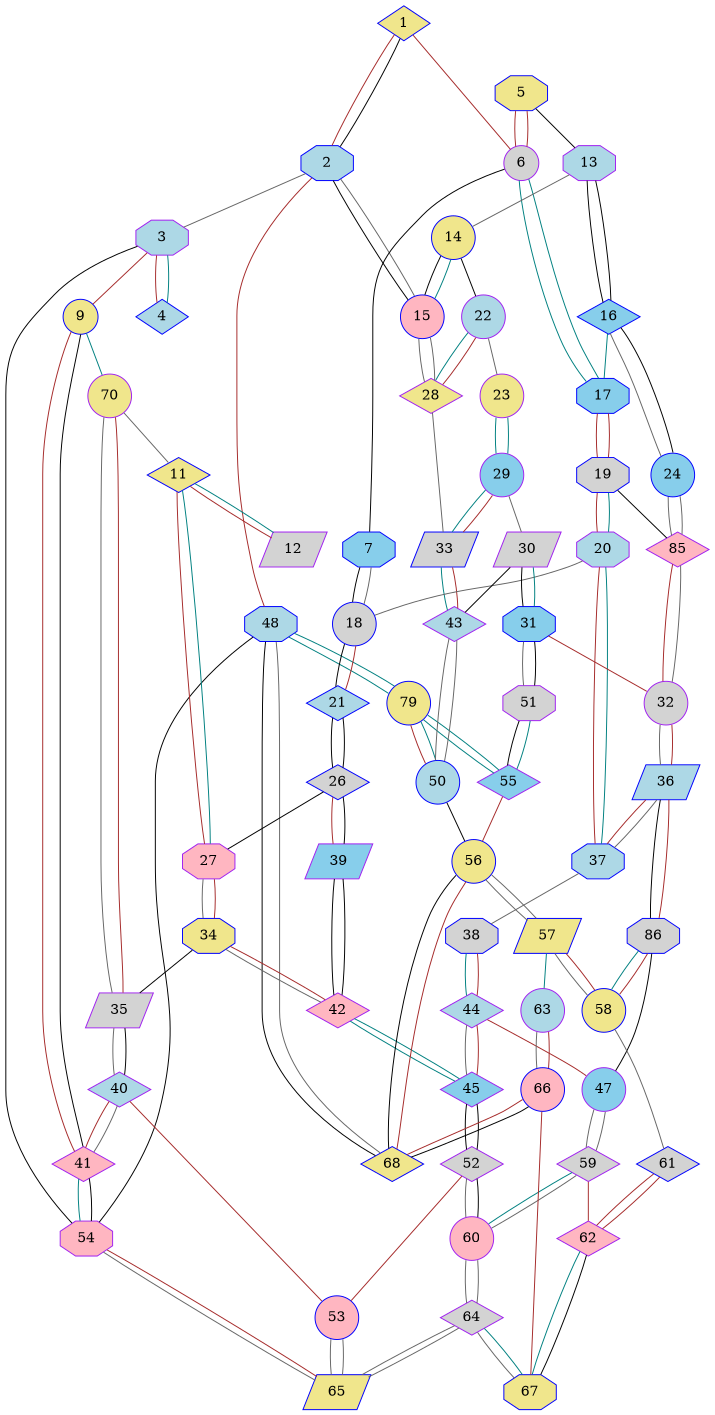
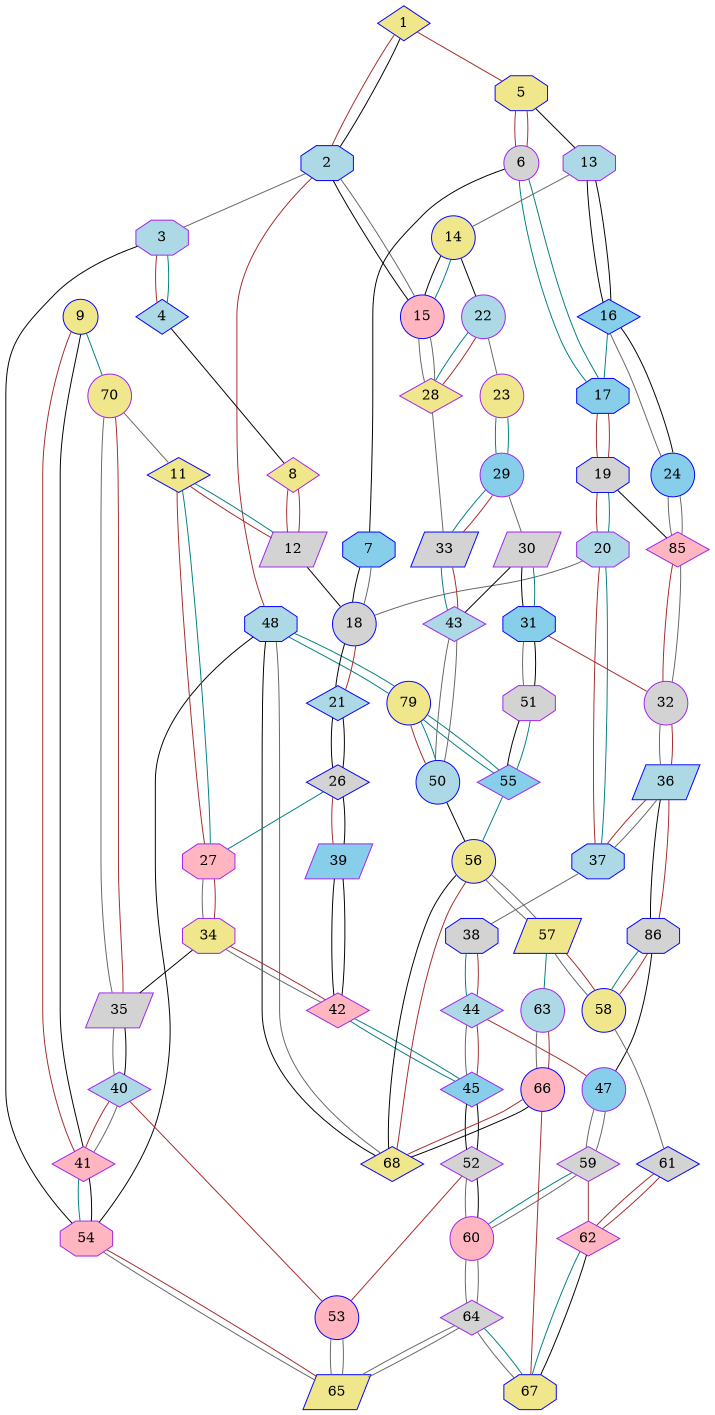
(462, 92) -> (460, 57)
(120, 279) -> none
none -> (293, 475)
none -> (324, 587)
(493, 819) -> (493, 819)
(273, 822) -> (273, 822)
(209, 936) -> (209, 936)
